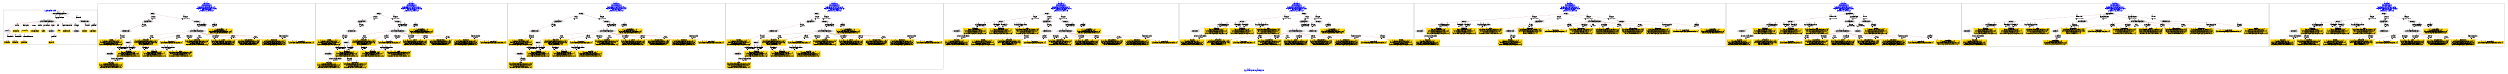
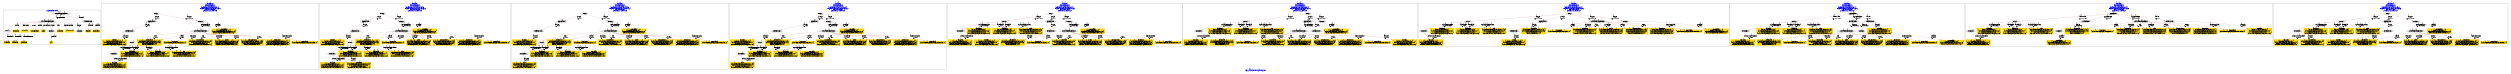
(59, 31) -> (60, 31)
(67, 31) -> (70, 31)
(51, 43) -> (51, 43)
